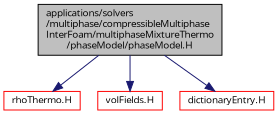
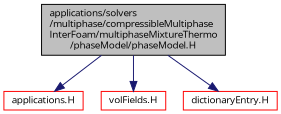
(42, 101) -> (44, 101)
